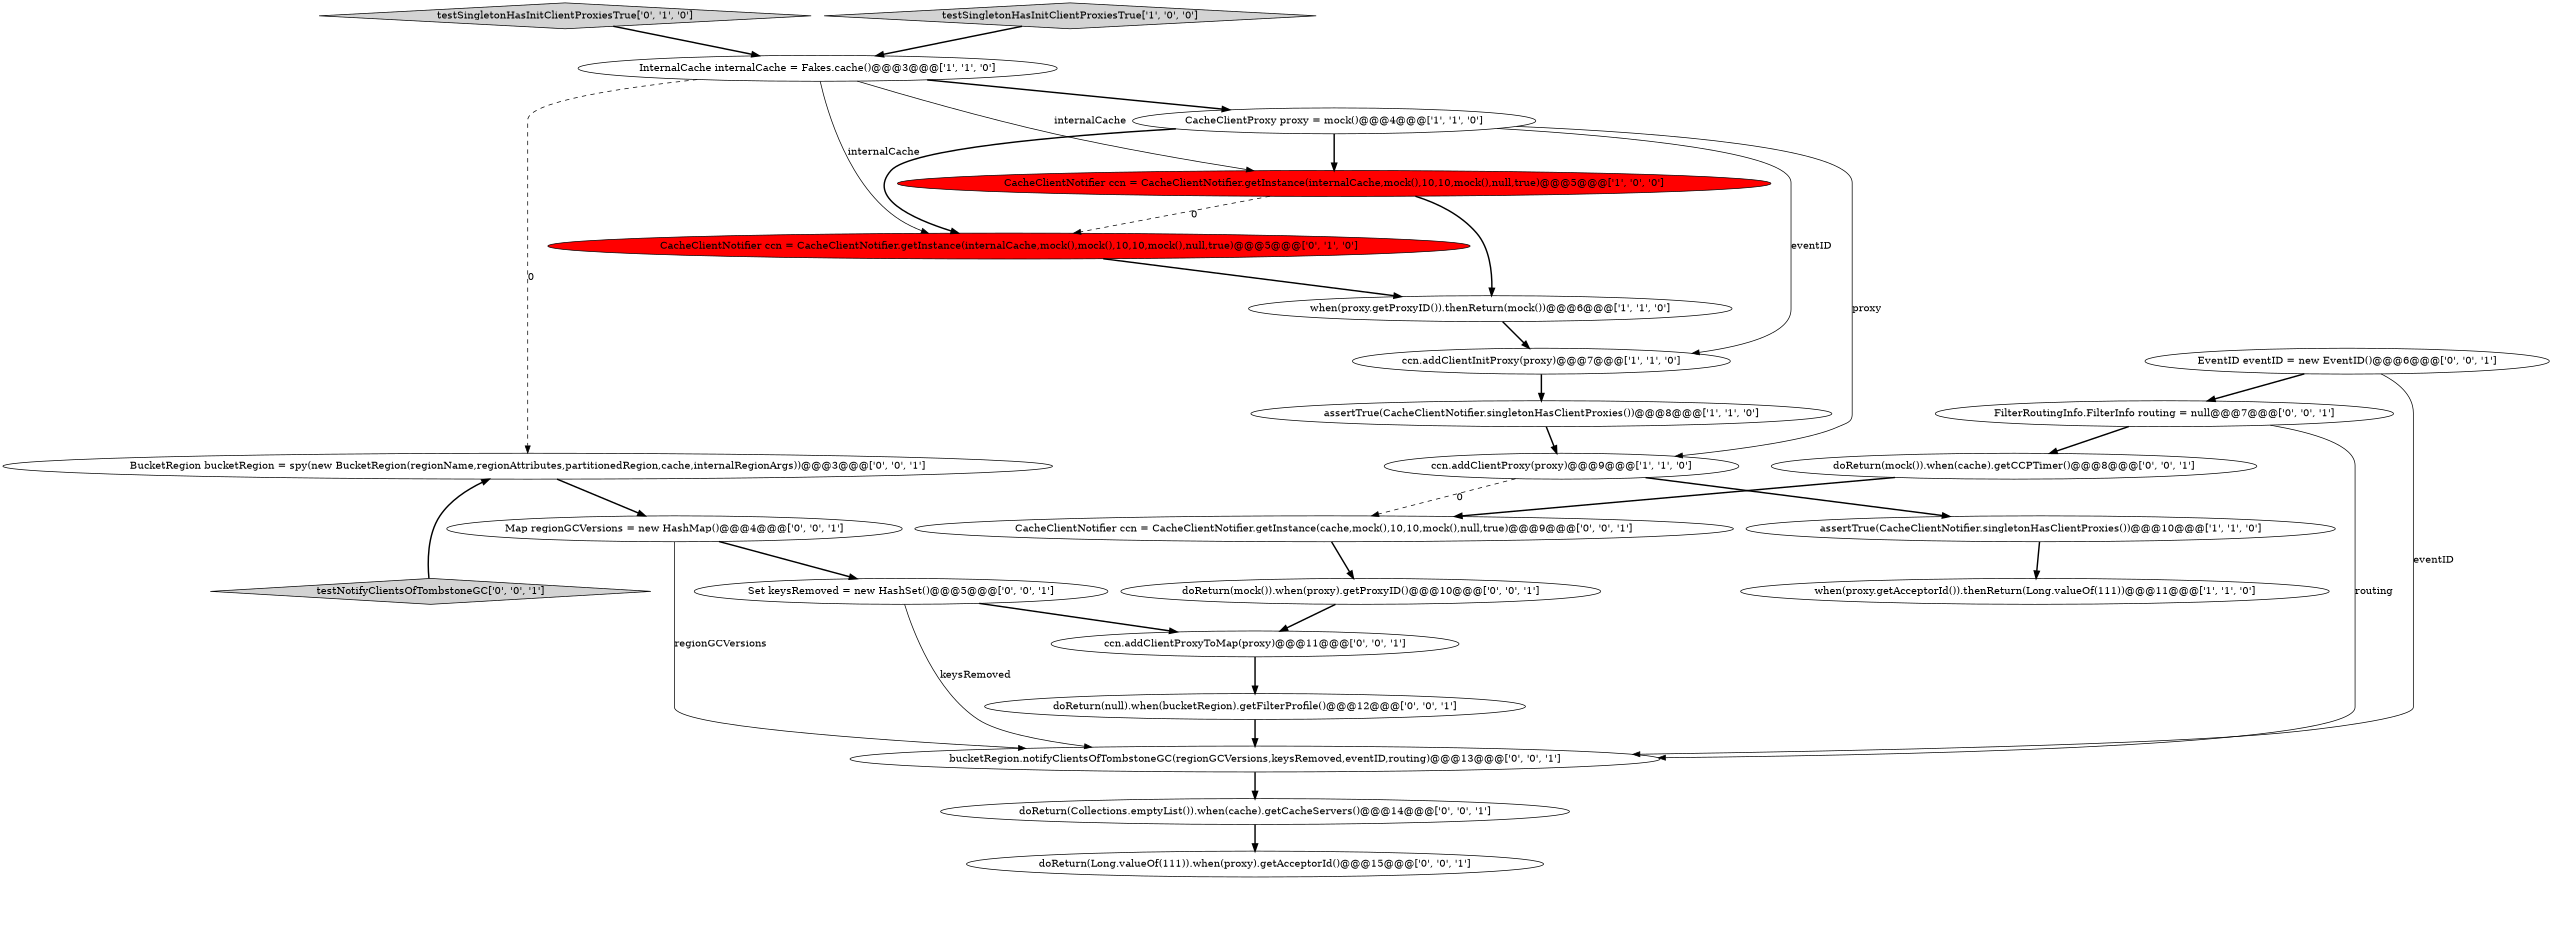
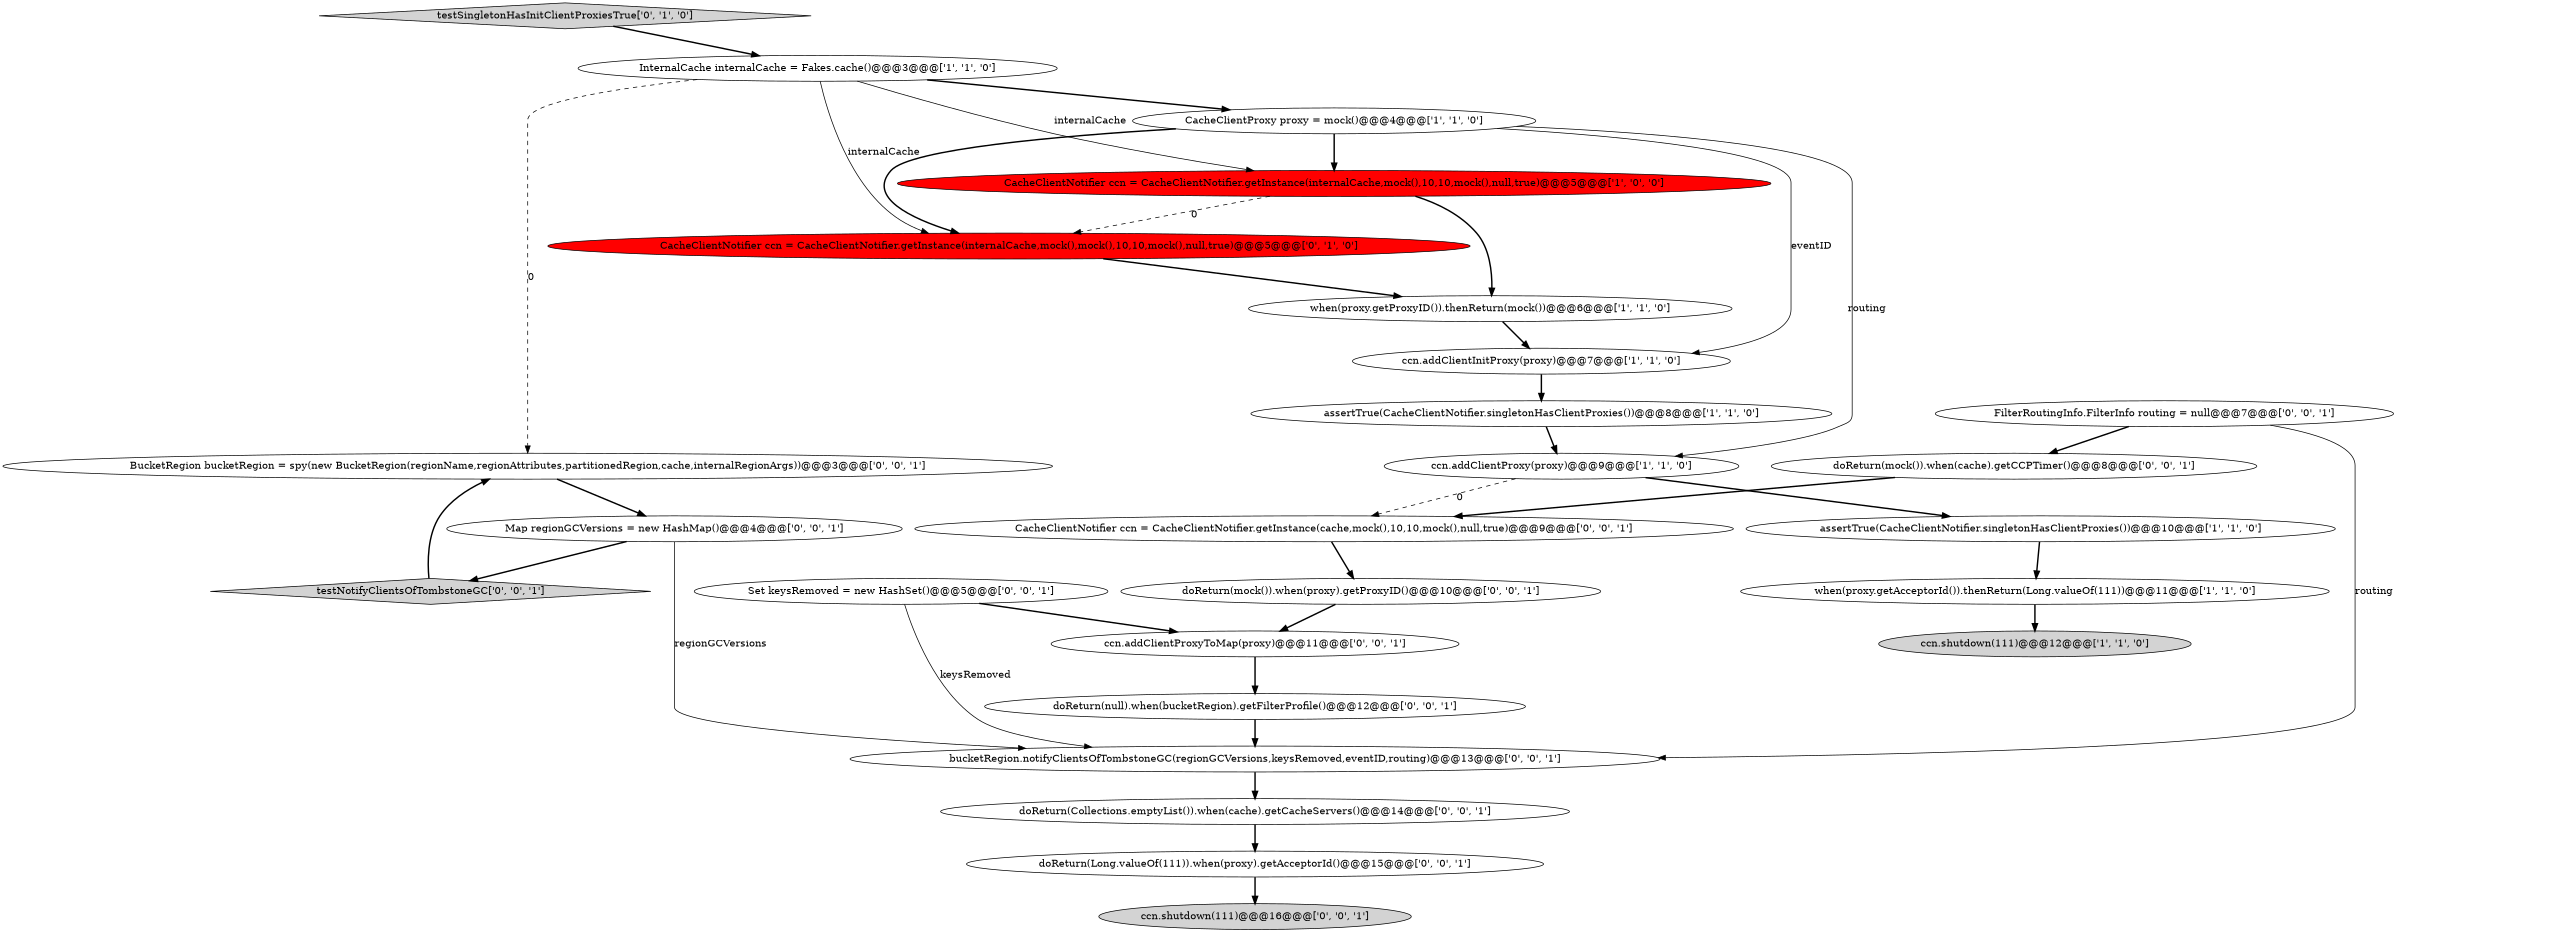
(1070, 16) -> none
(1867, 309) -> (1867, 309)
(2347, 361) -> none
(784, 559) -> (552, 560)
none -> (2035, 644)
none -> (1255, 917)
